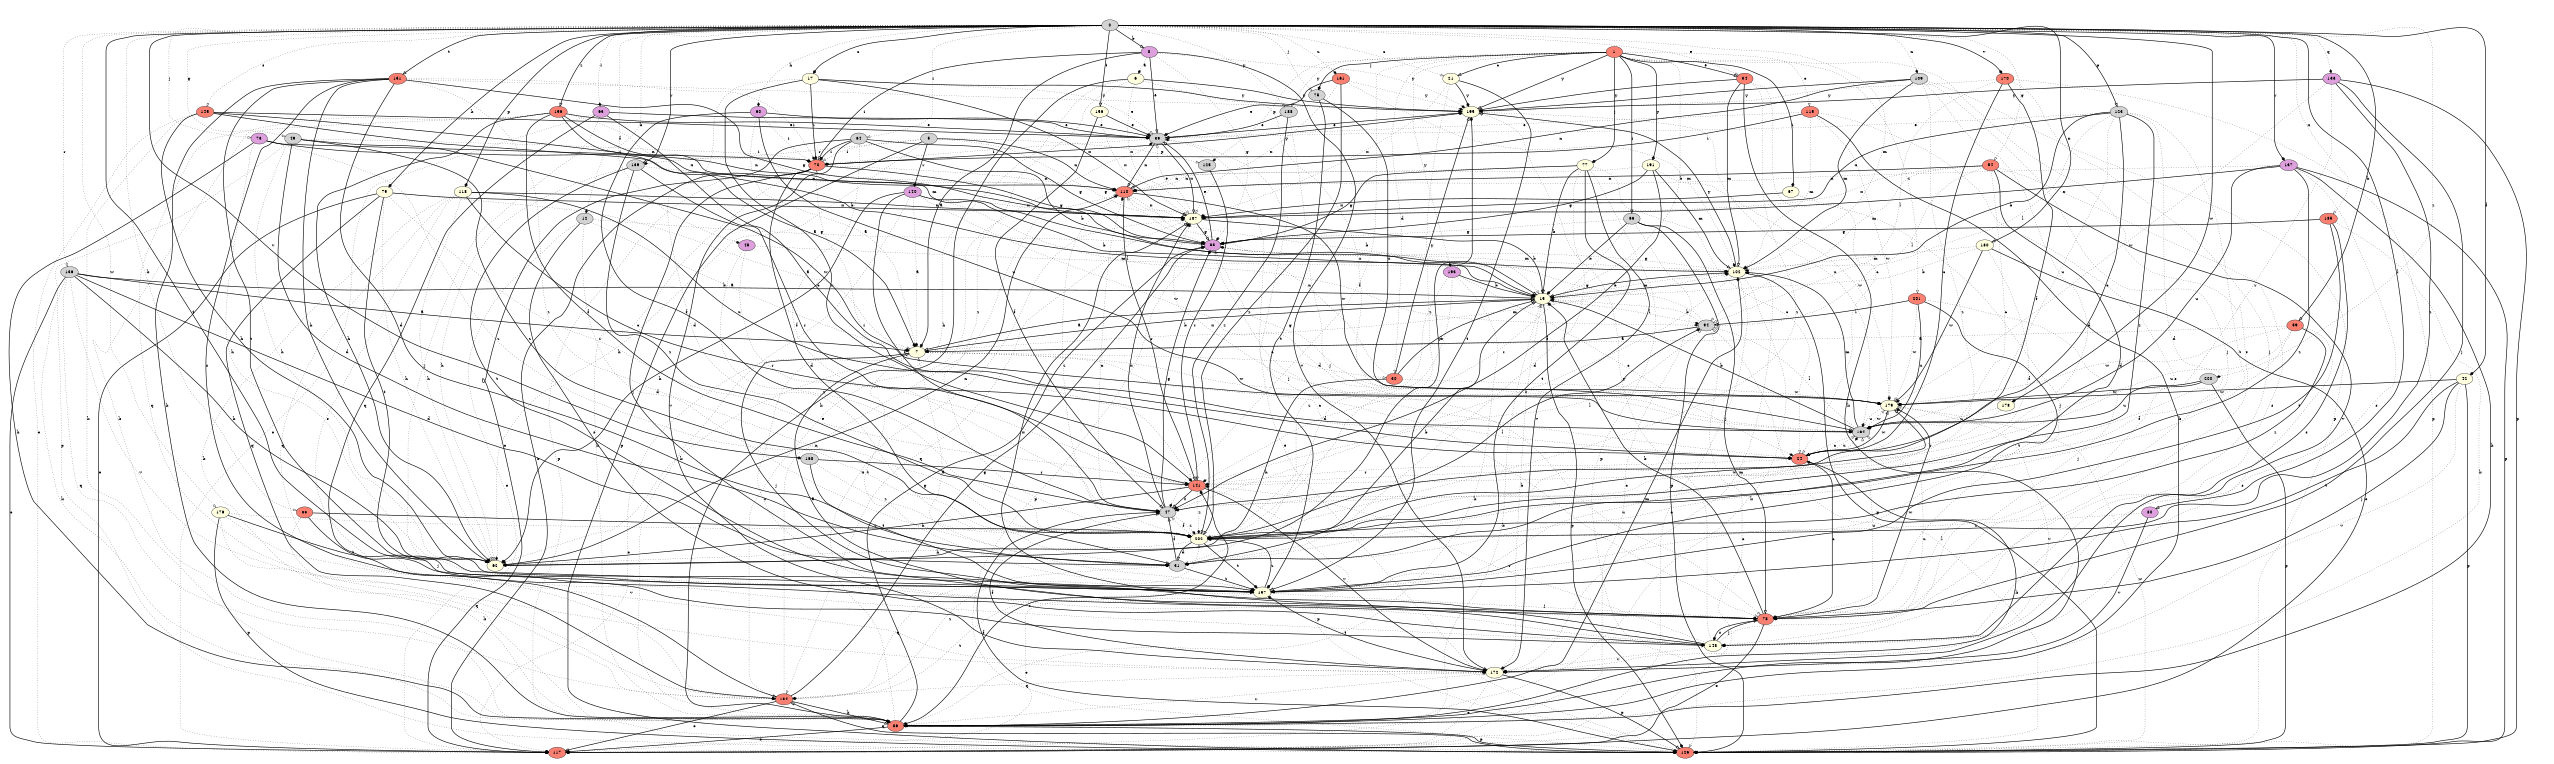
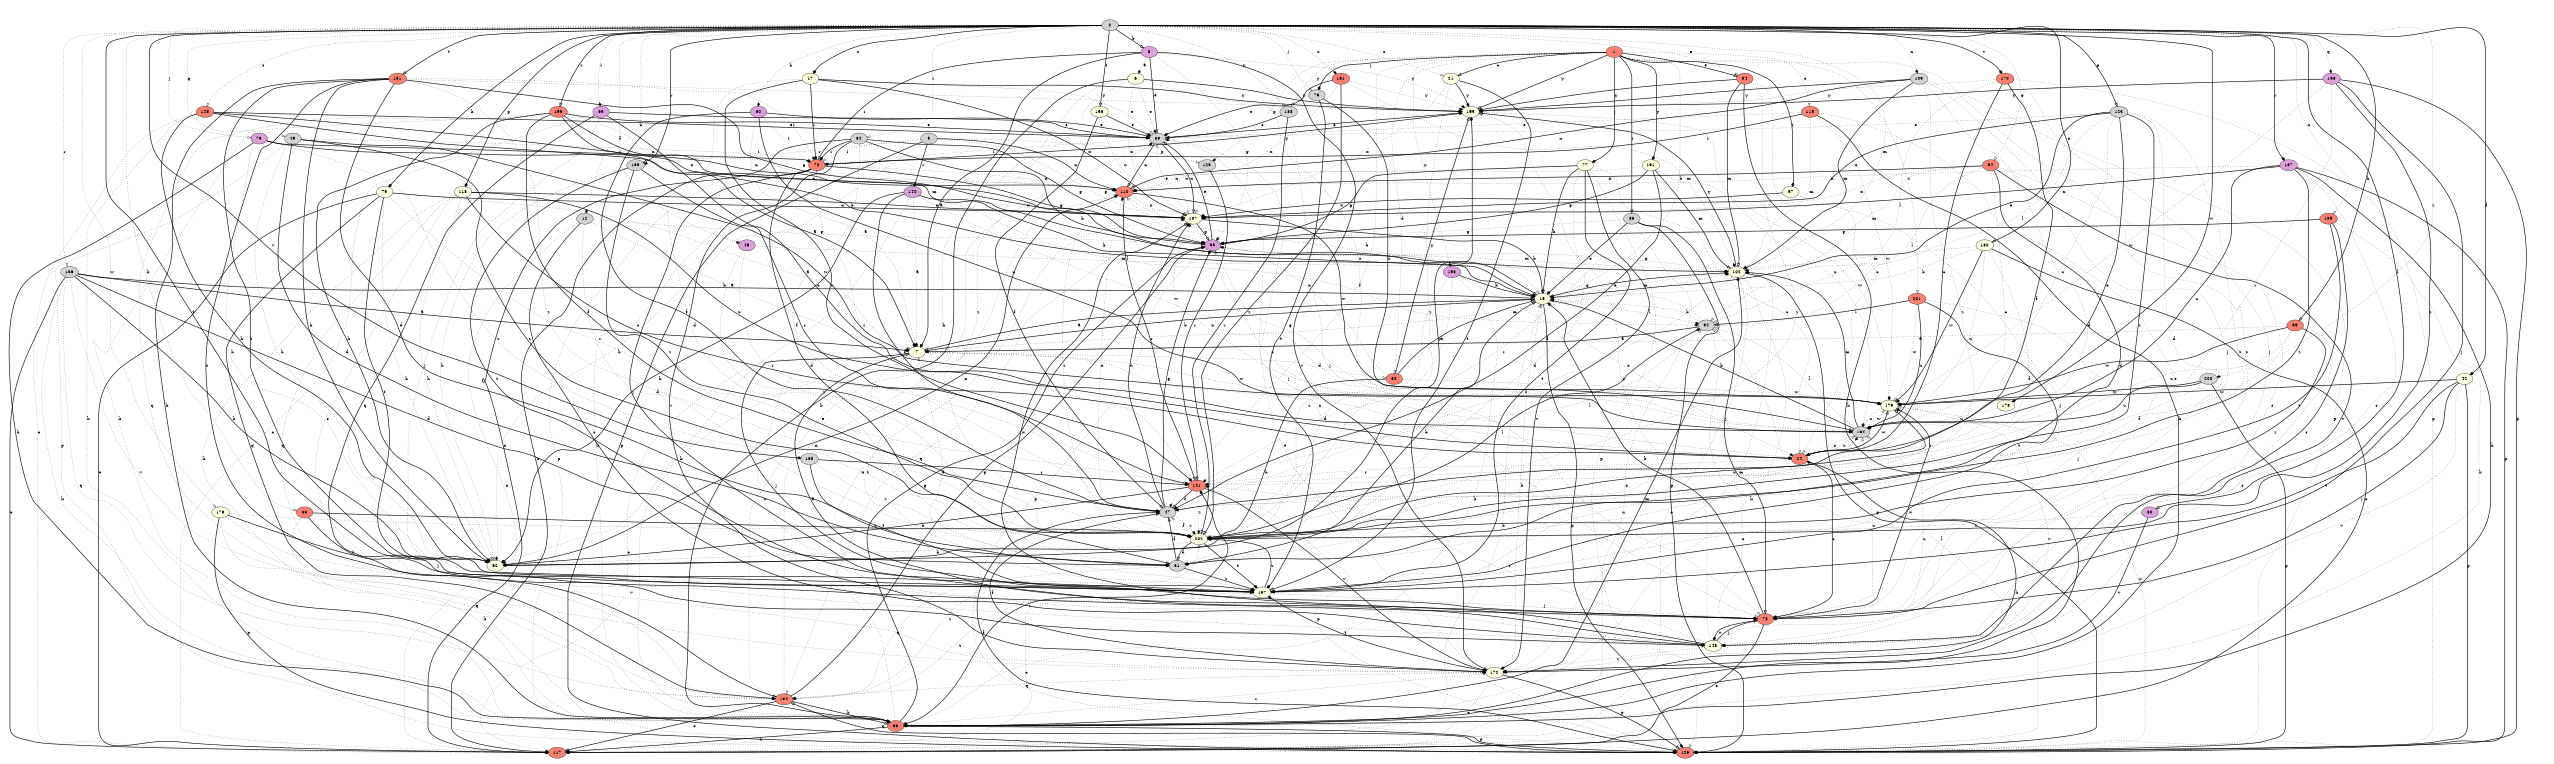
none -> (1146, 107)
none -> (1958, 361)
(2095, 365) -> (2095, 365)
